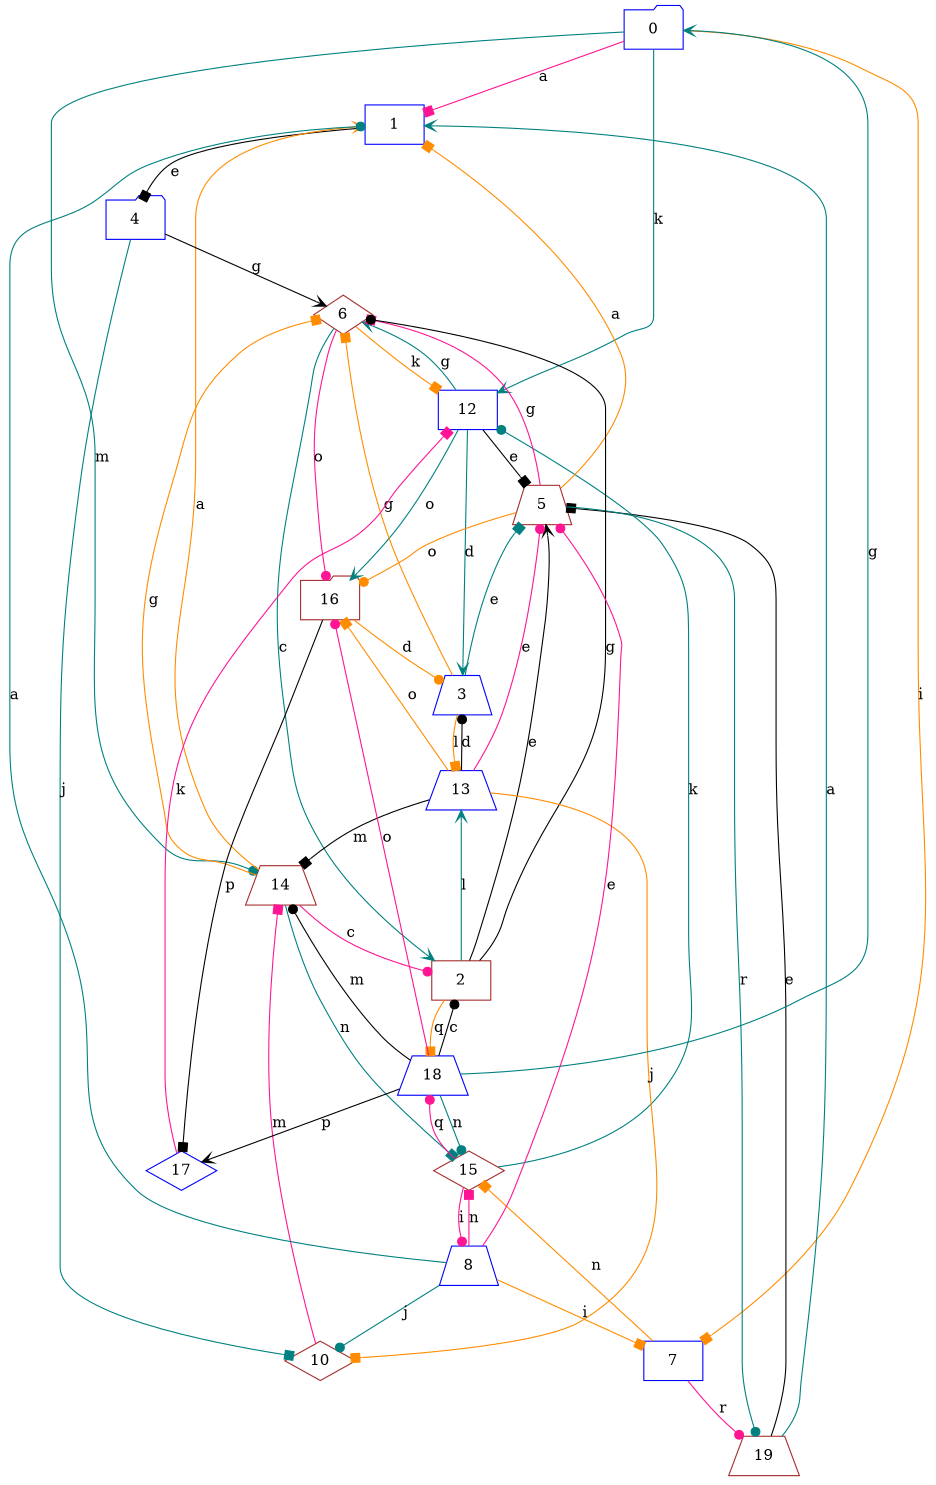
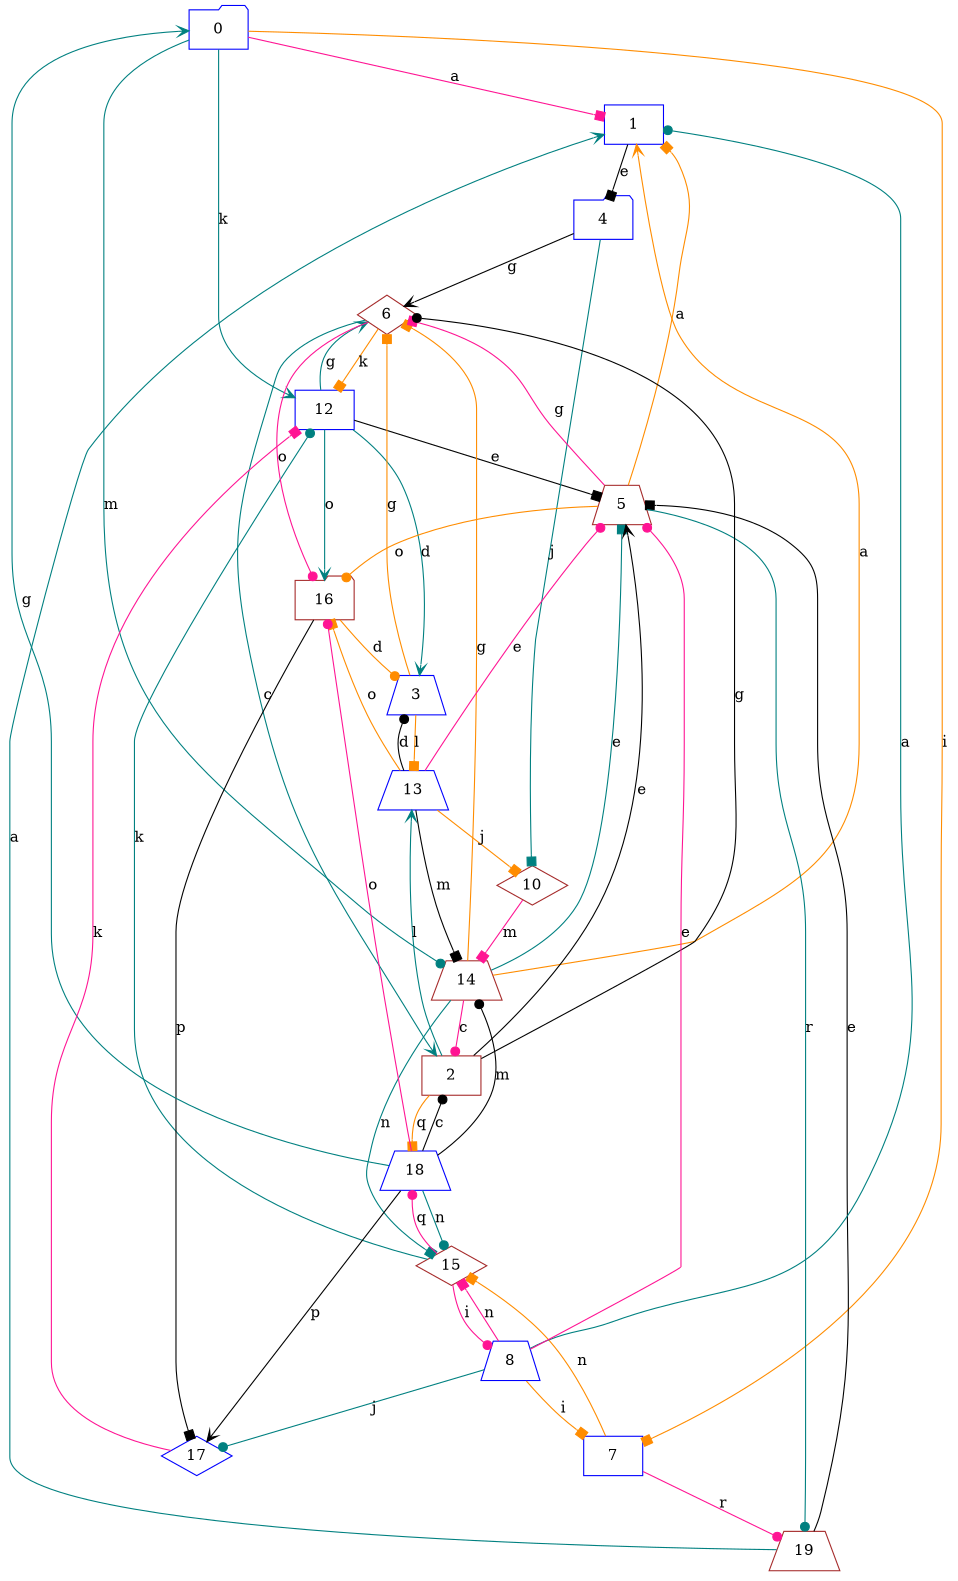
(483, 602) -> (608, 777)
(391, 1315) -> (356, 1408)
